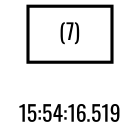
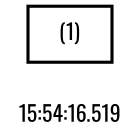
(70, 34) -> (70, 34)
